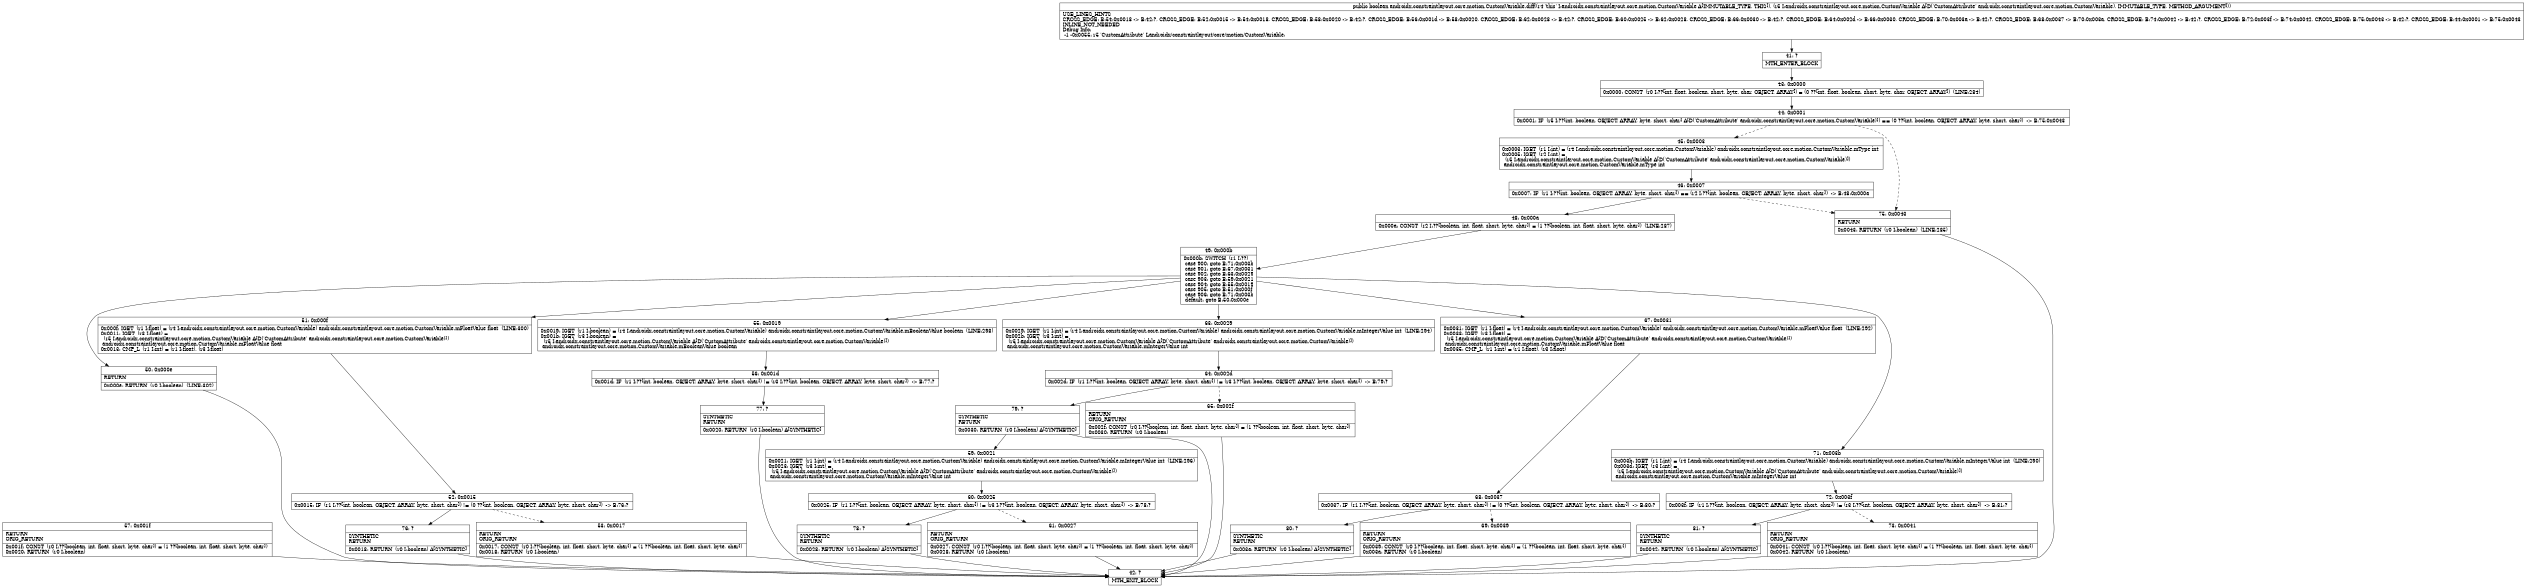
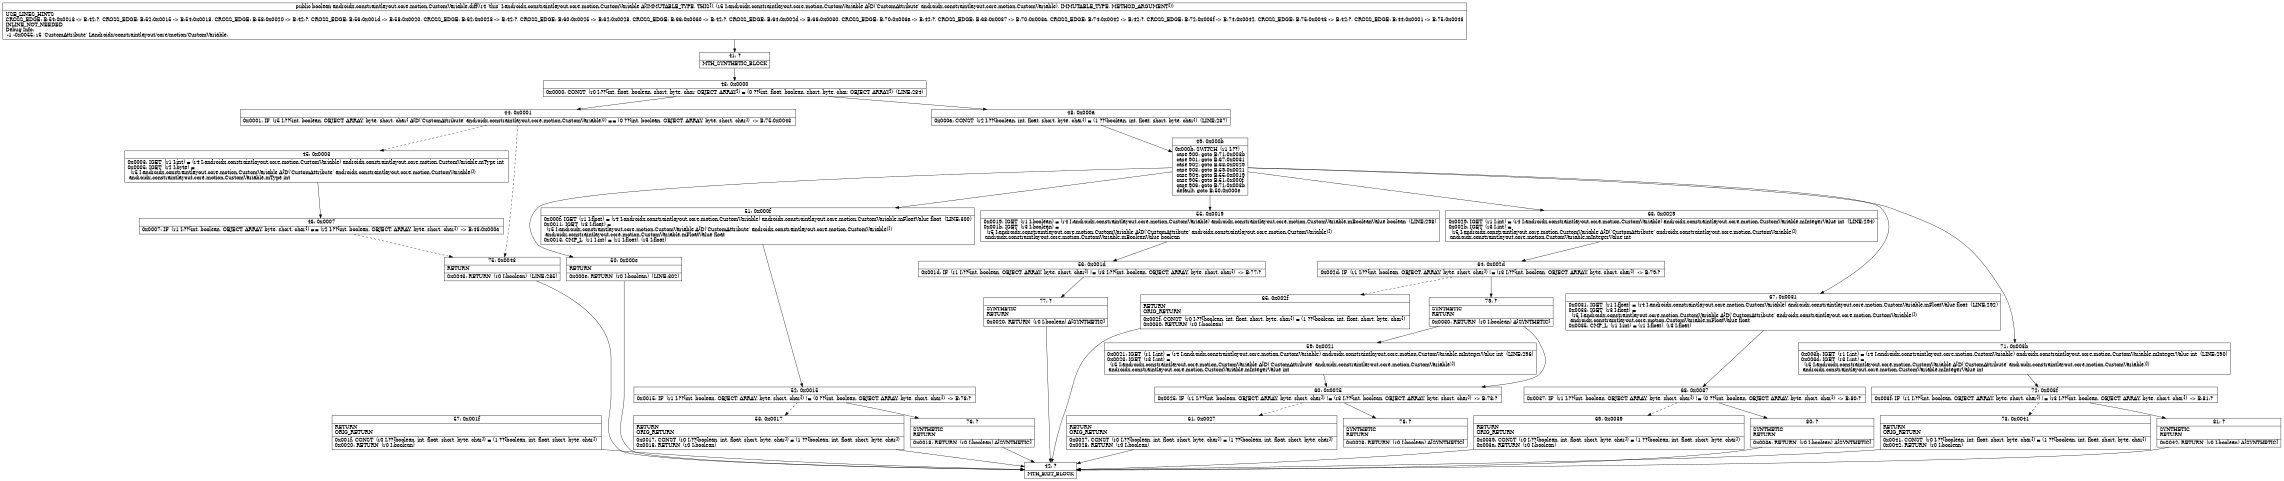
(1792, 64) -> (735, 64)
(1535, 155) -> (162, 168)
(1610, 206) -> (906, 103)
(1205, 457) -> (1540, 374)
(1007, 568) -> none
